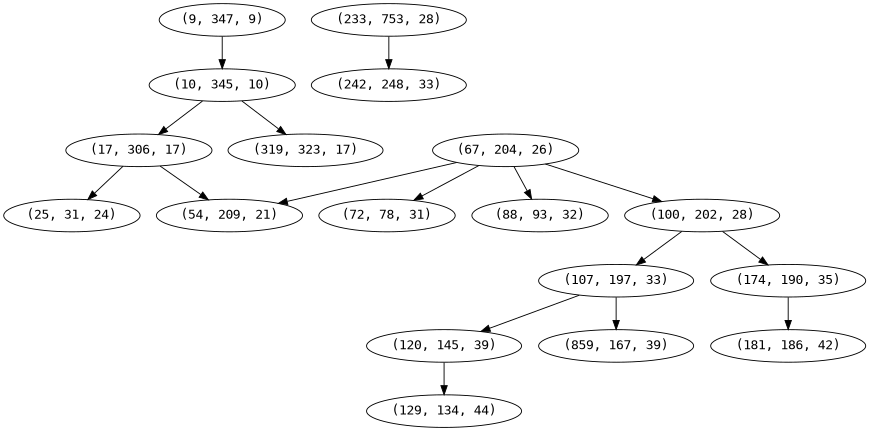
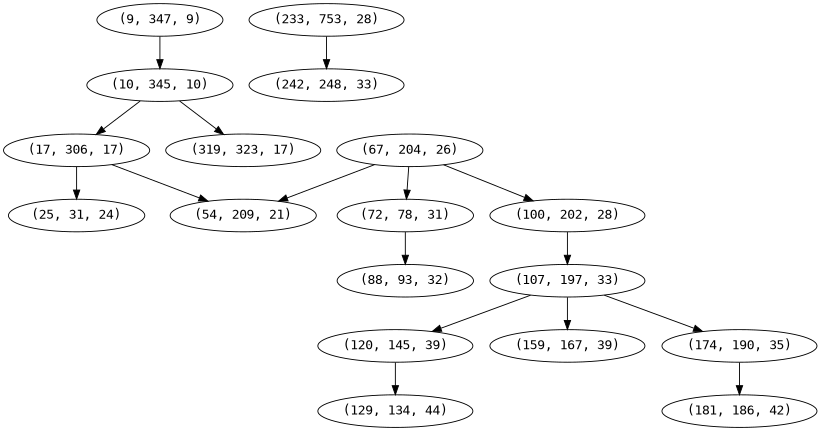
(521, 179) -> (405, 244)
(742, 245) -> (649, 312)
(616, 346) -> (567, 346)
